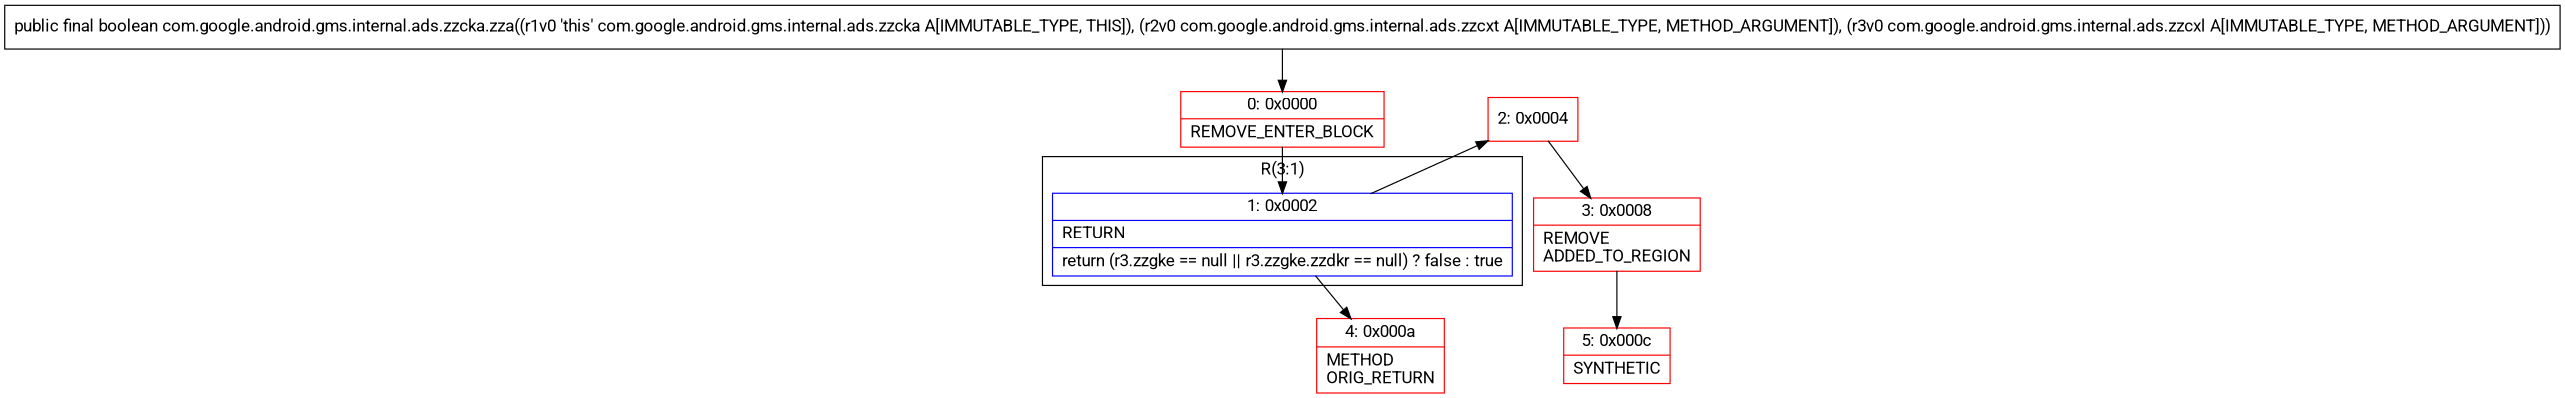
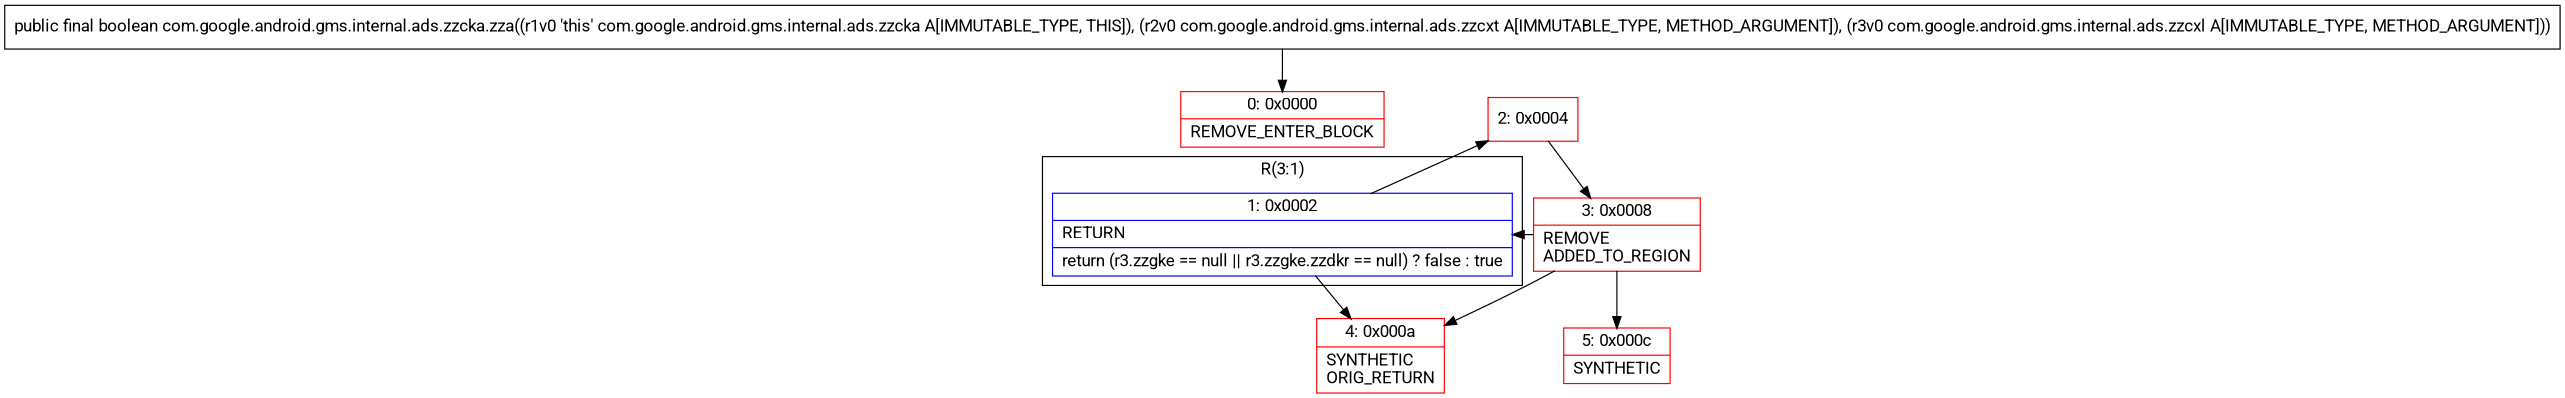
(1282, 164) -> (1530, 235)
none -> (1505, 296)
(1360, 360) -> (1370, 360)
